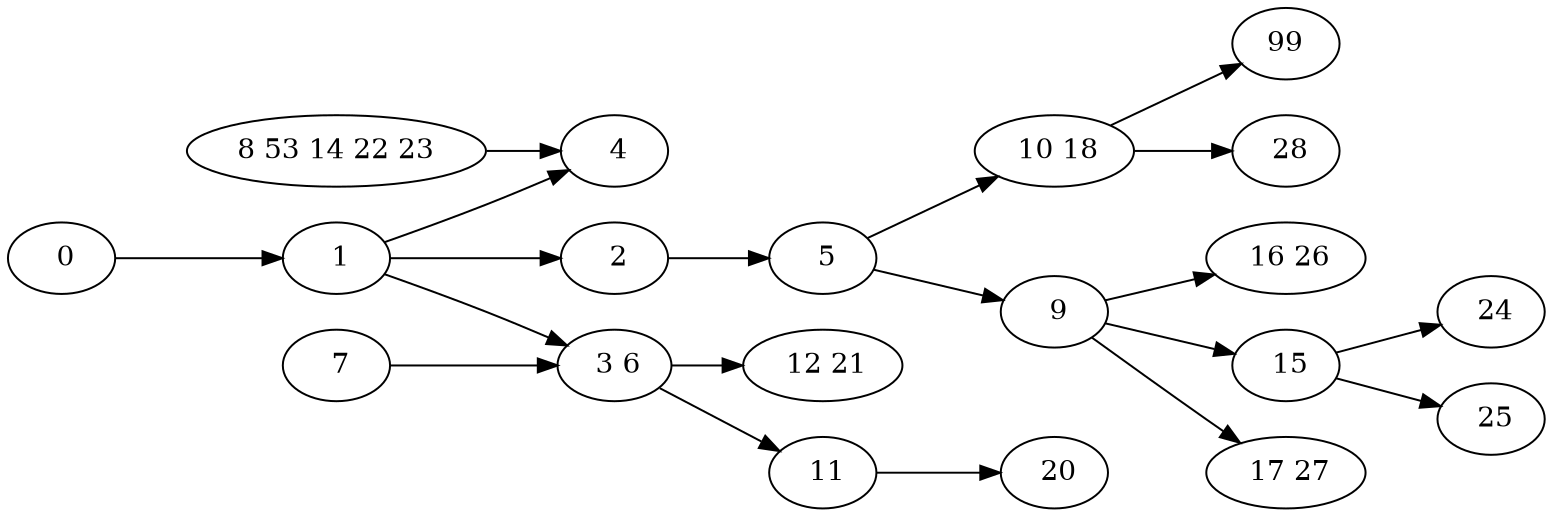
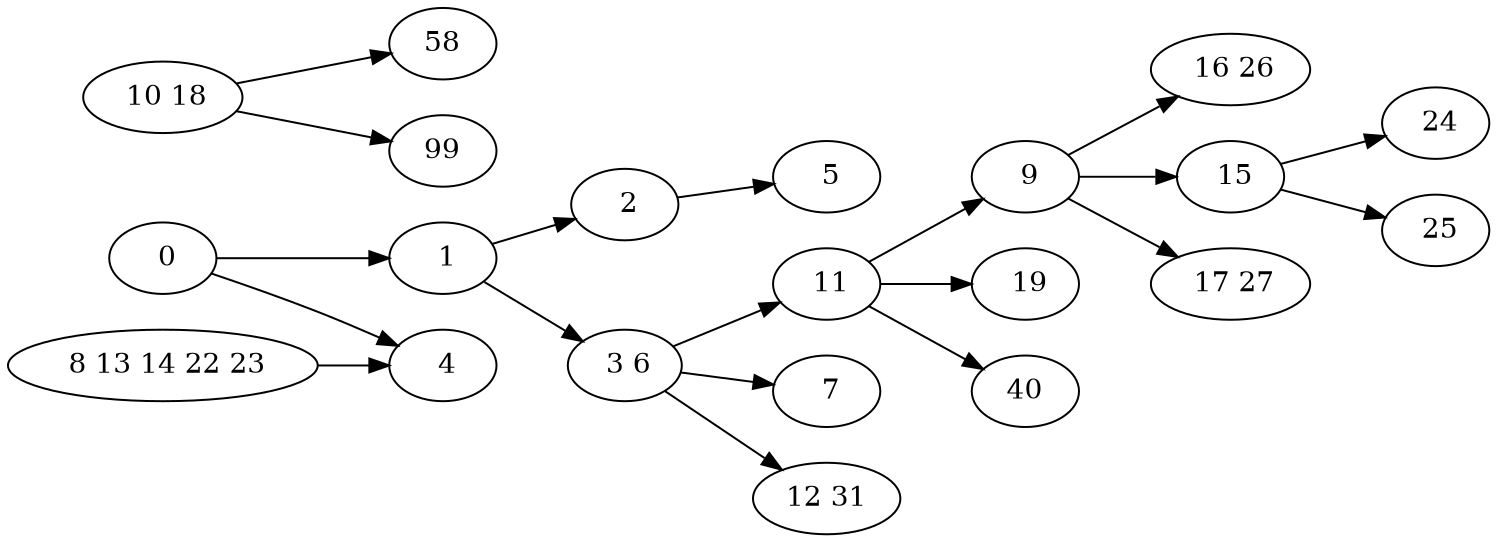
(336, 151) -> (163, 365)
(1286, 151) -> (443, 44)
(468, 212) -> (296, 304)
(924, 212) -> none
(928, 283) -> (917, 235)
none -> (1025, 284)
(464, 365) -> (717, 377)
(823, 365) -> (827, 499)
(1054, 473) -> (1025, 391)
